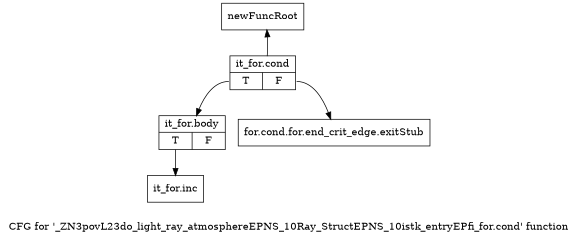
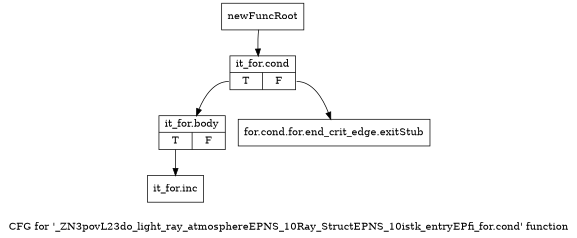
(268, 47) -> (258, 39)
